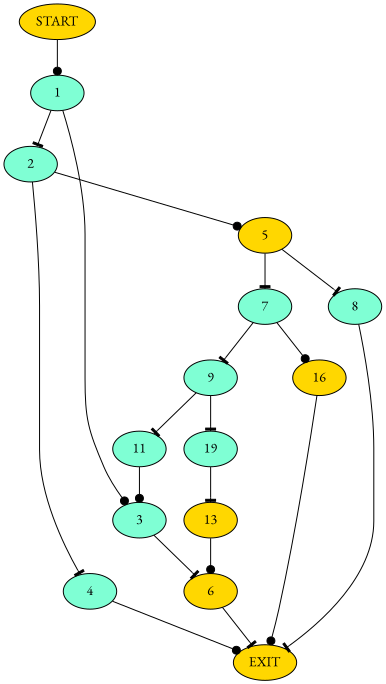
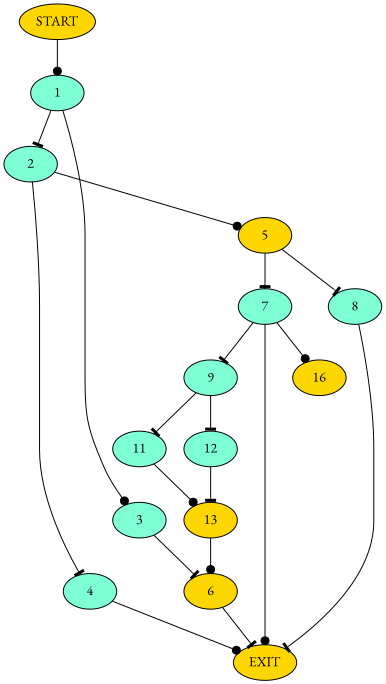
(211, 449) -> (211, 449)
(139, 481) -> (172, 482)
(297, 517) -> (265, 481)
